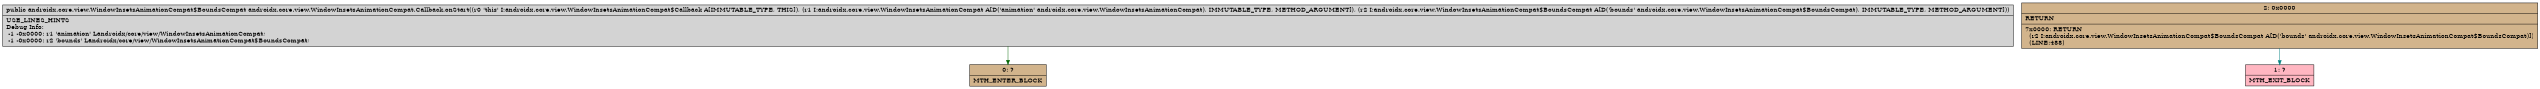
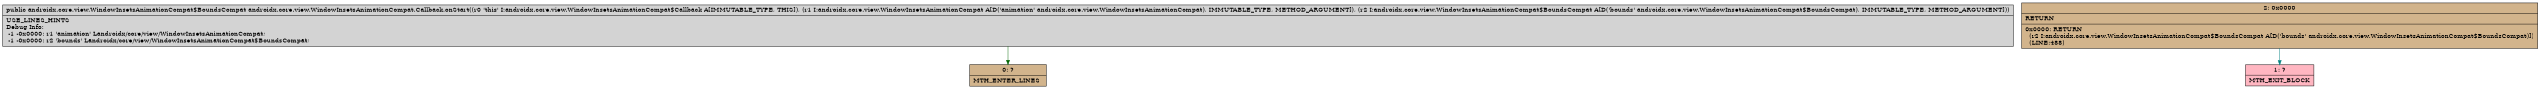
(2056, 29) -> (2056, 29)
(1008, 81) -> (1007, 81)
